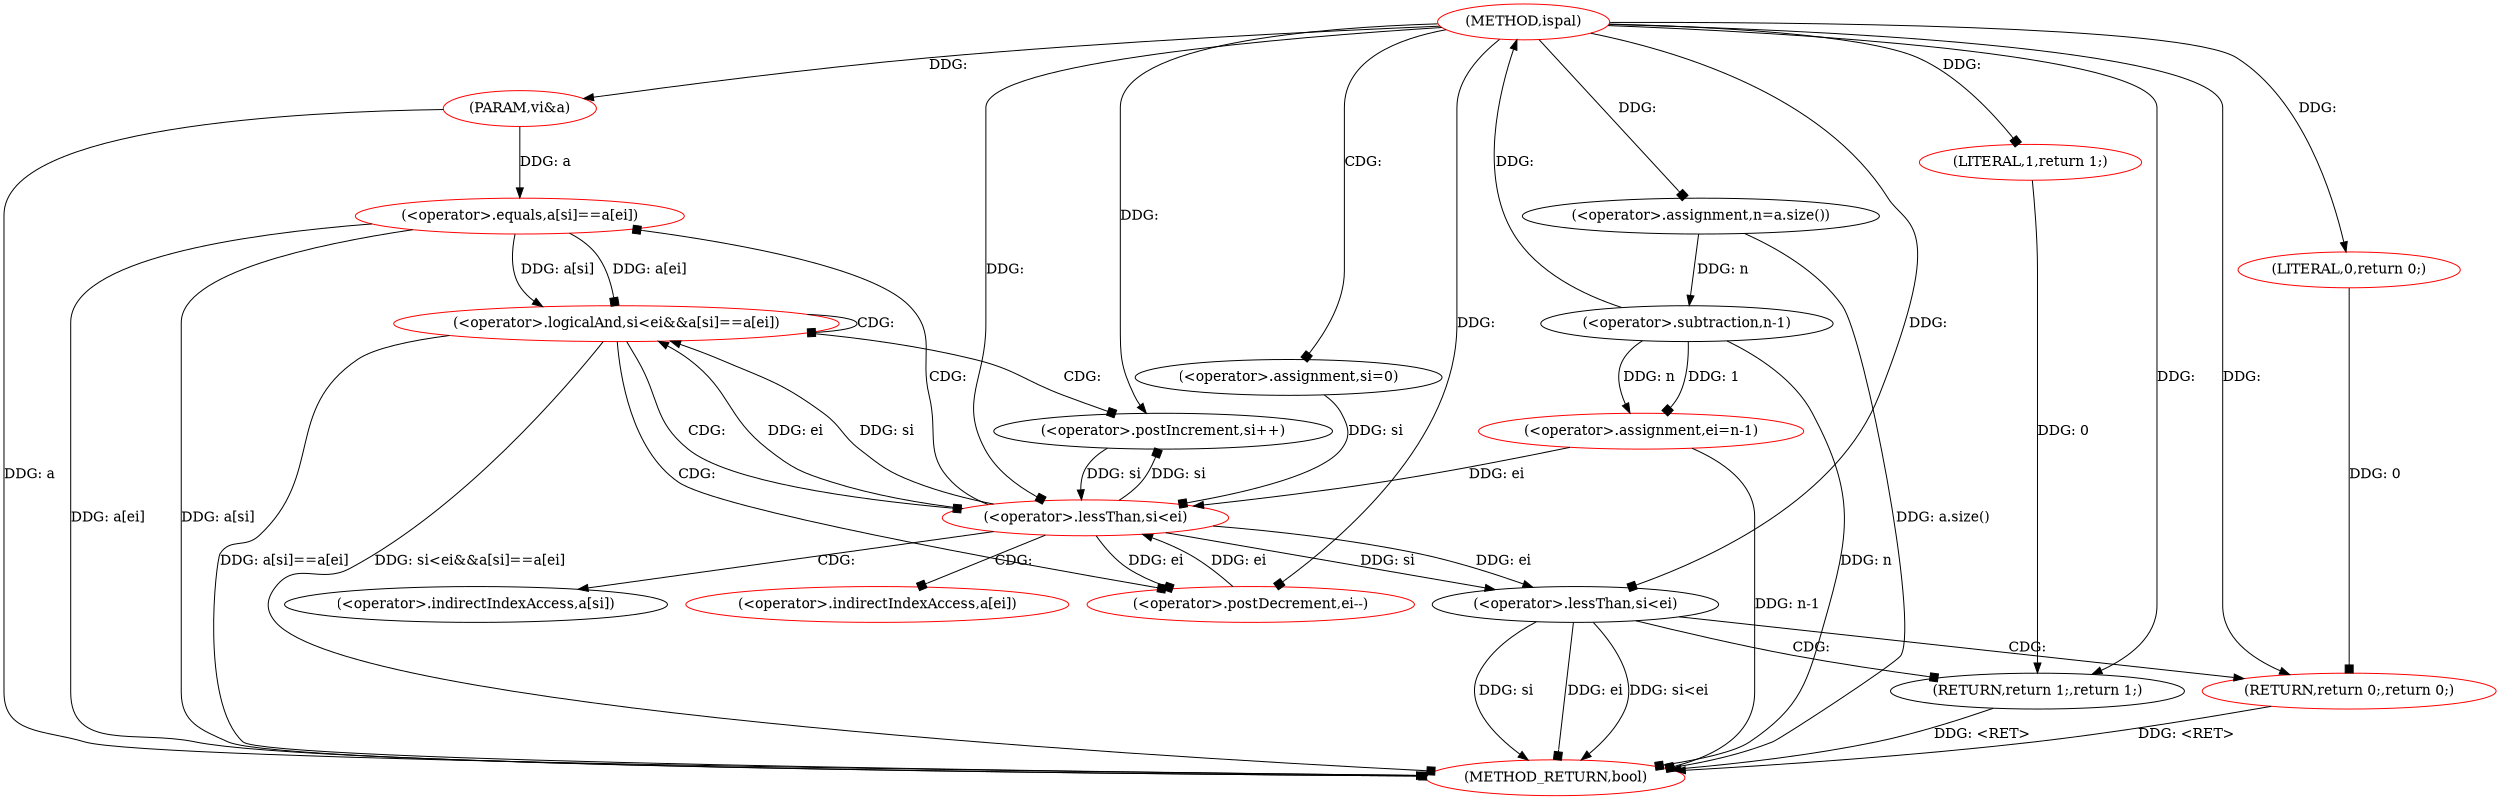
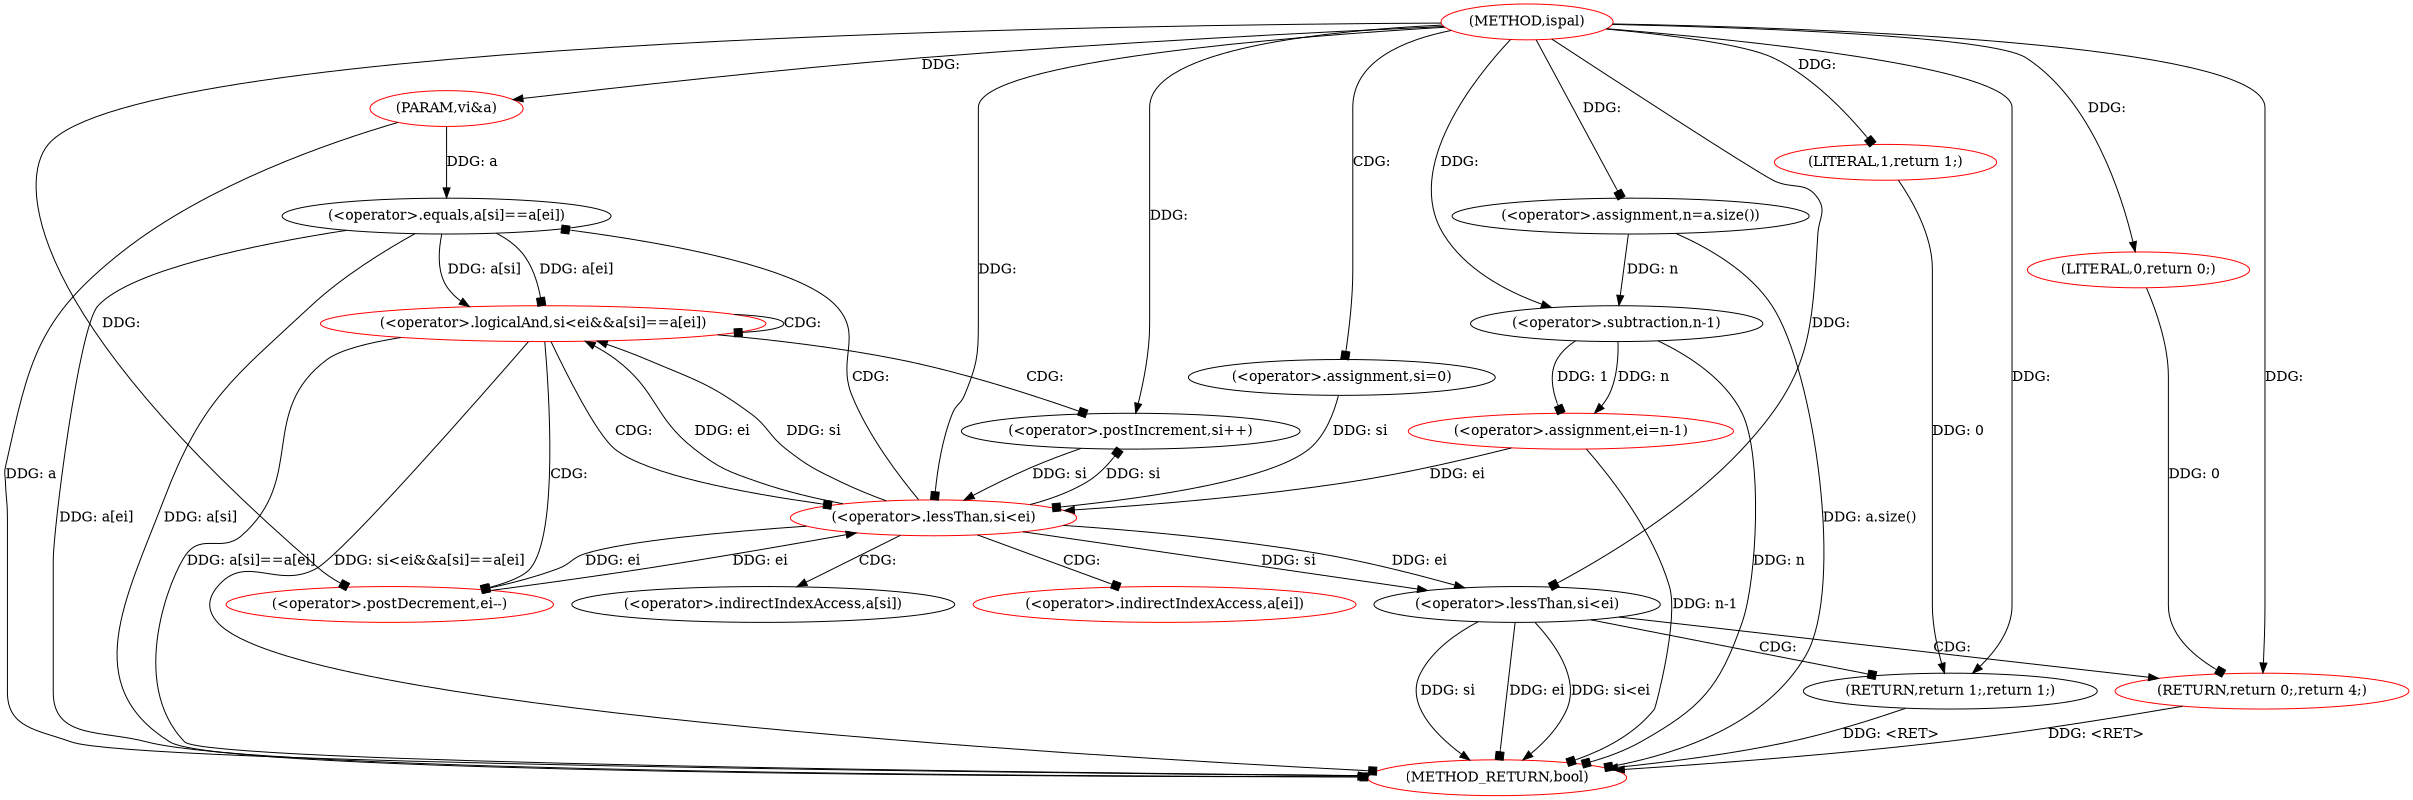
(1502, 208) -> (1432, 188)
(520, 216) -> (447, 216)
(2349, 691) -> (2262, 691)
